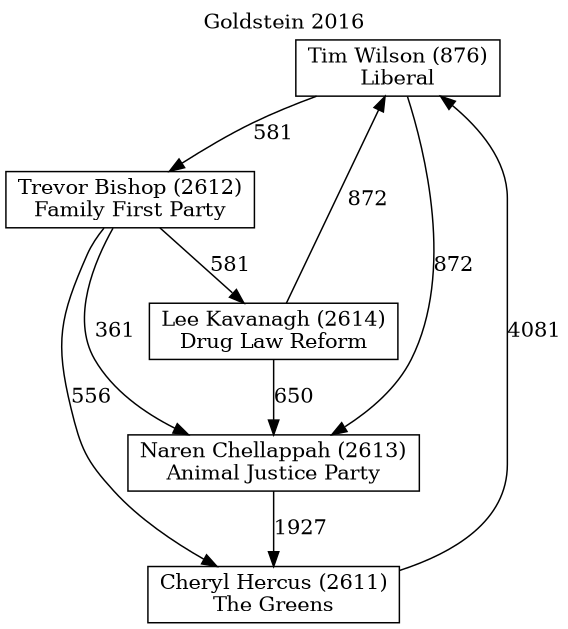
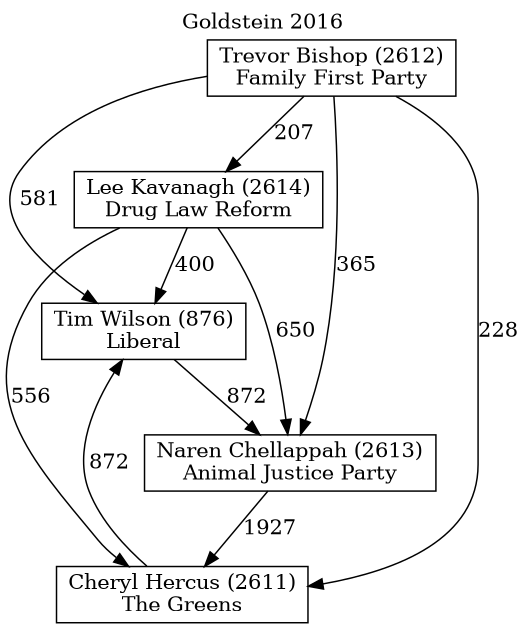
(247, 126) -> (40, 149)
(368, 200) -> (196, 266)
(231, 266) -> (295, 134)
(115, 331) -> (357, 266)
(535, 331) -> (110, 463)
none -> (8, 386)
(92, 397) -> (499, 331)
